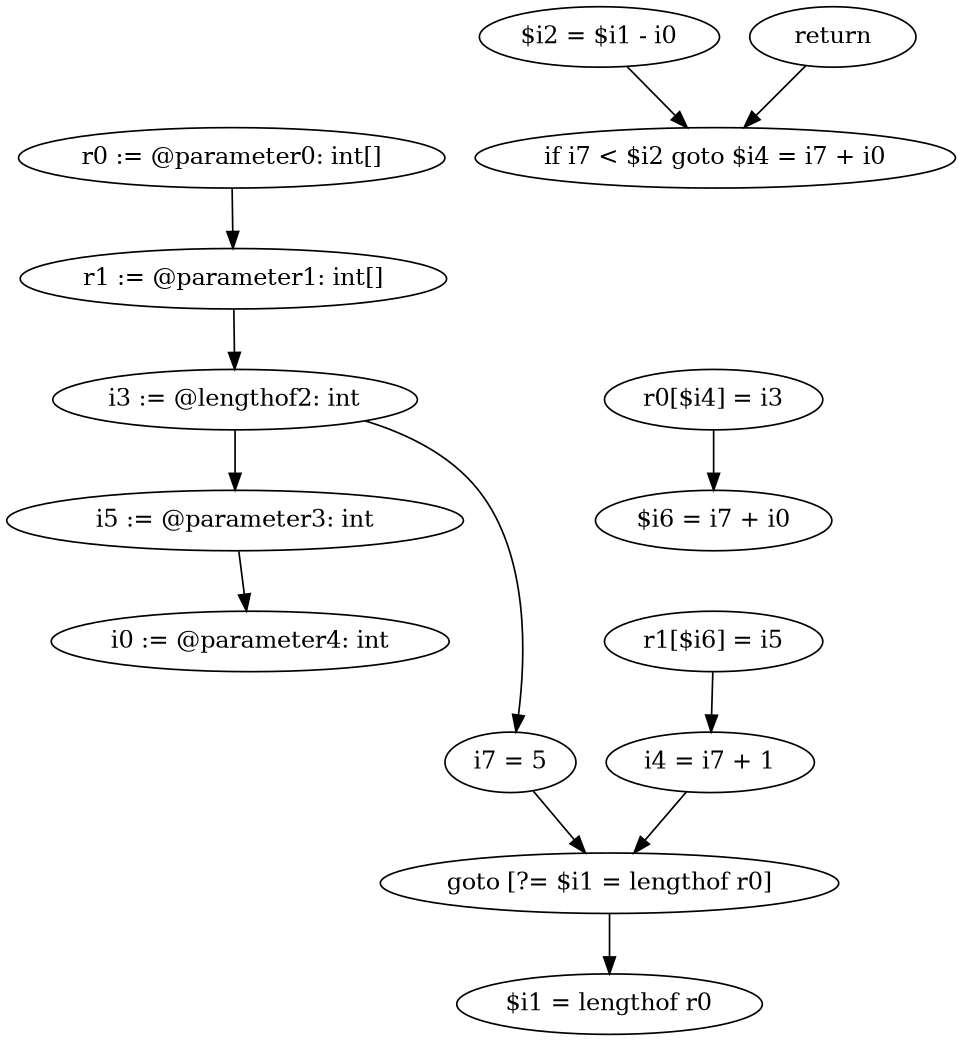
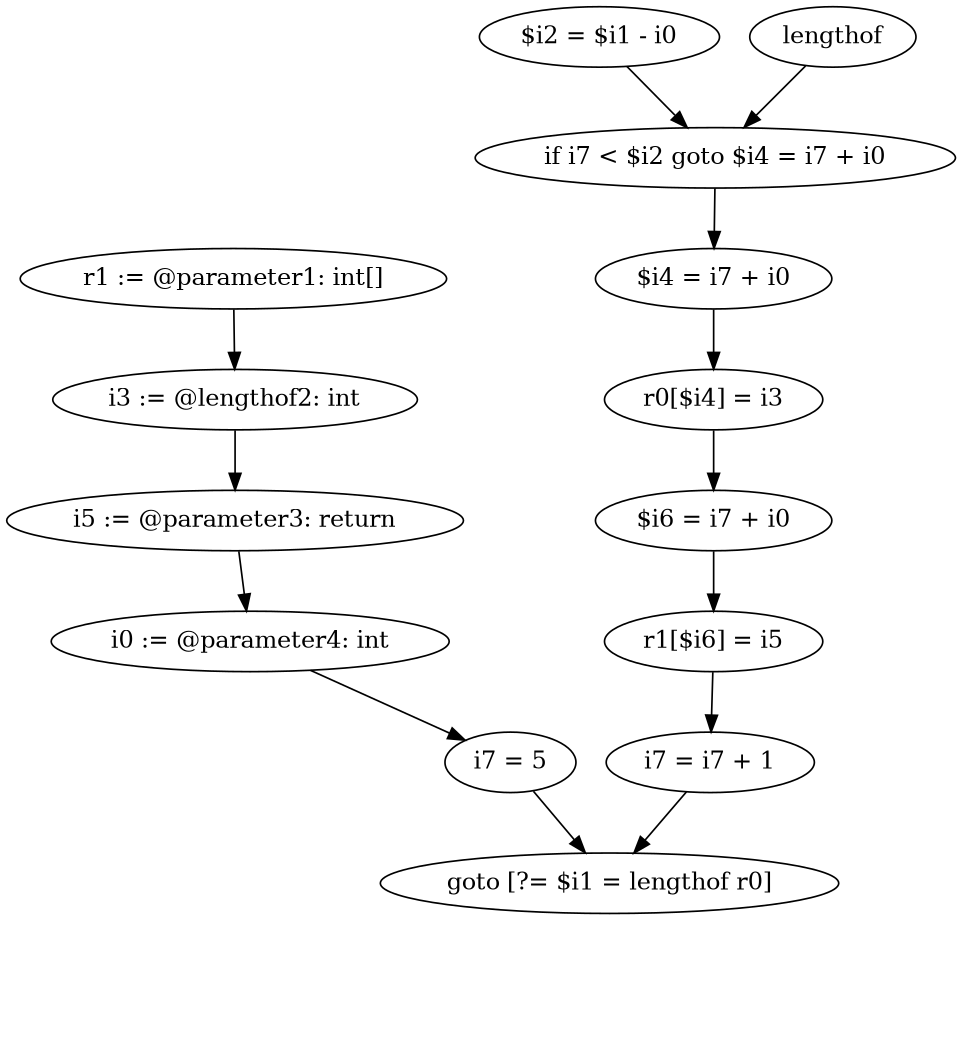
(833, 37) -> (833, 37)
(232, 158) -> none
none -> (714, 279)
(235, 521) -> (235, 521)
(503, 533) -> (380, 702)
none -> (714, 573)
(710, 762) -> (710, 762)
(610, 1004) -> none
